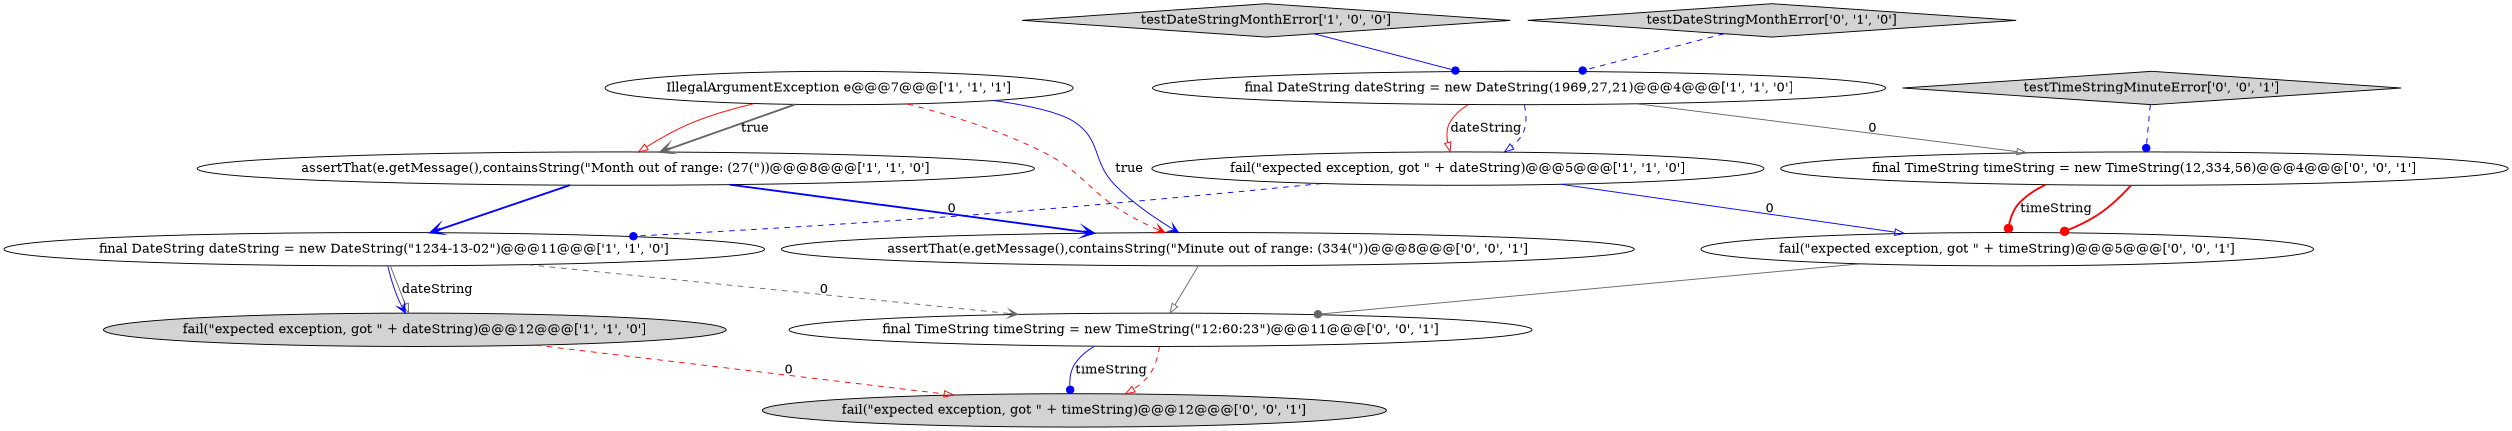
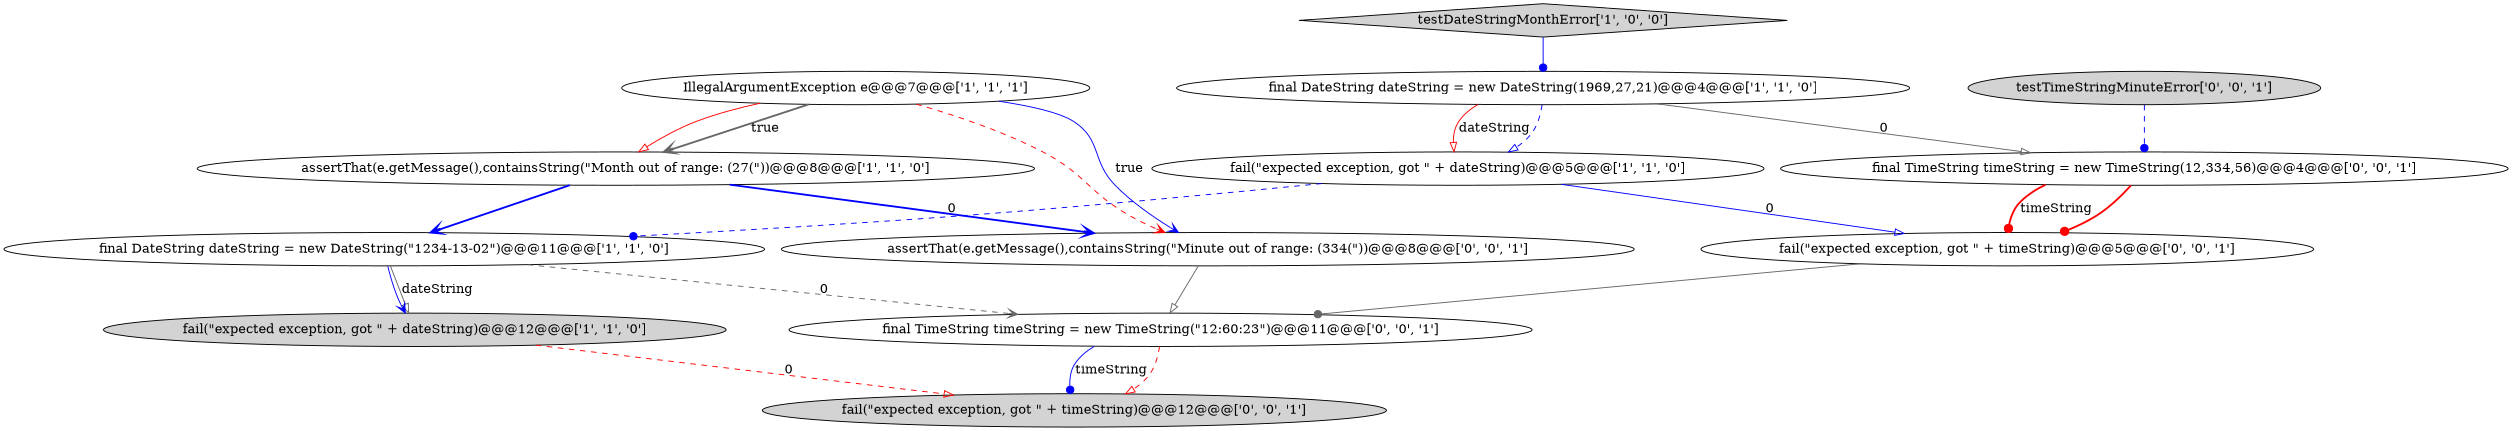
(1772, 20) -> none
(2152, 88) -> (2144, 88)
